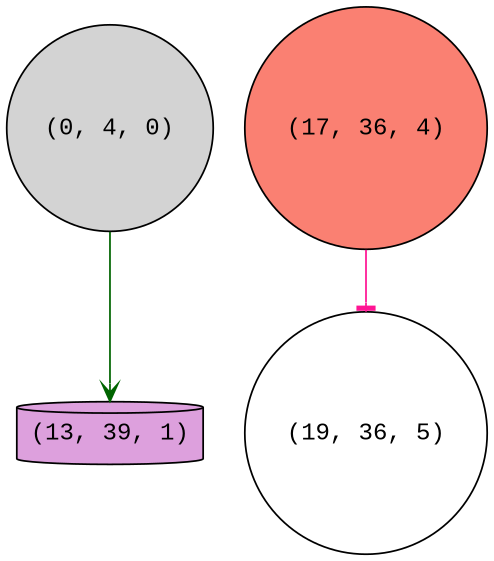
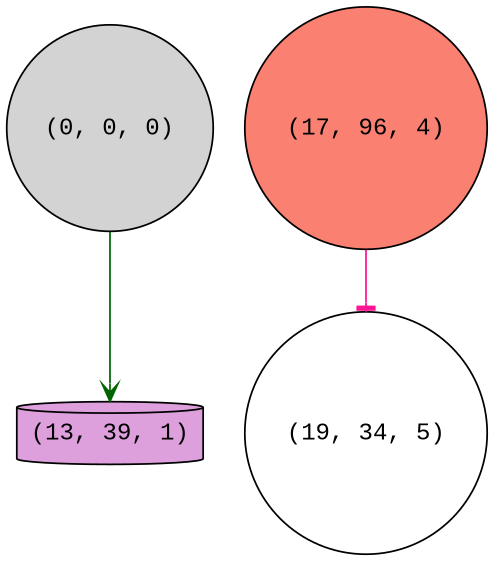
(110, 128) -> (110, 128)
(366, 128) -> (366, 128)
(366, 433) -> (366, 433)
